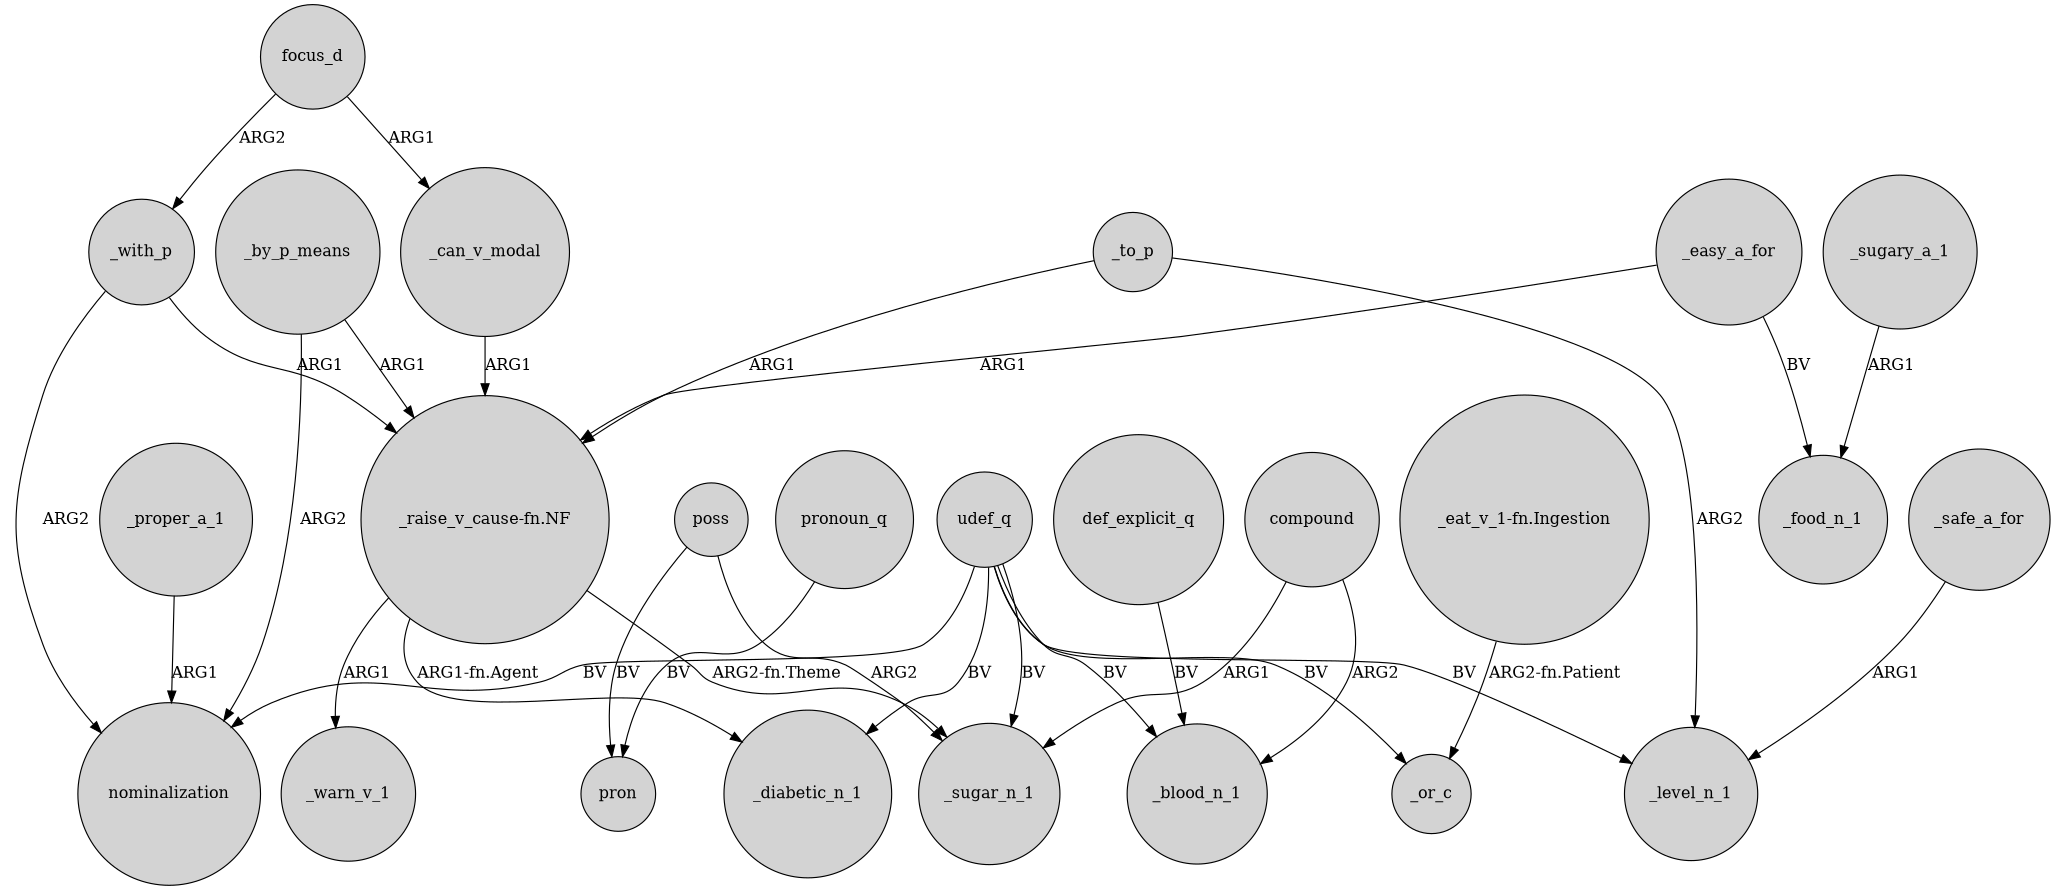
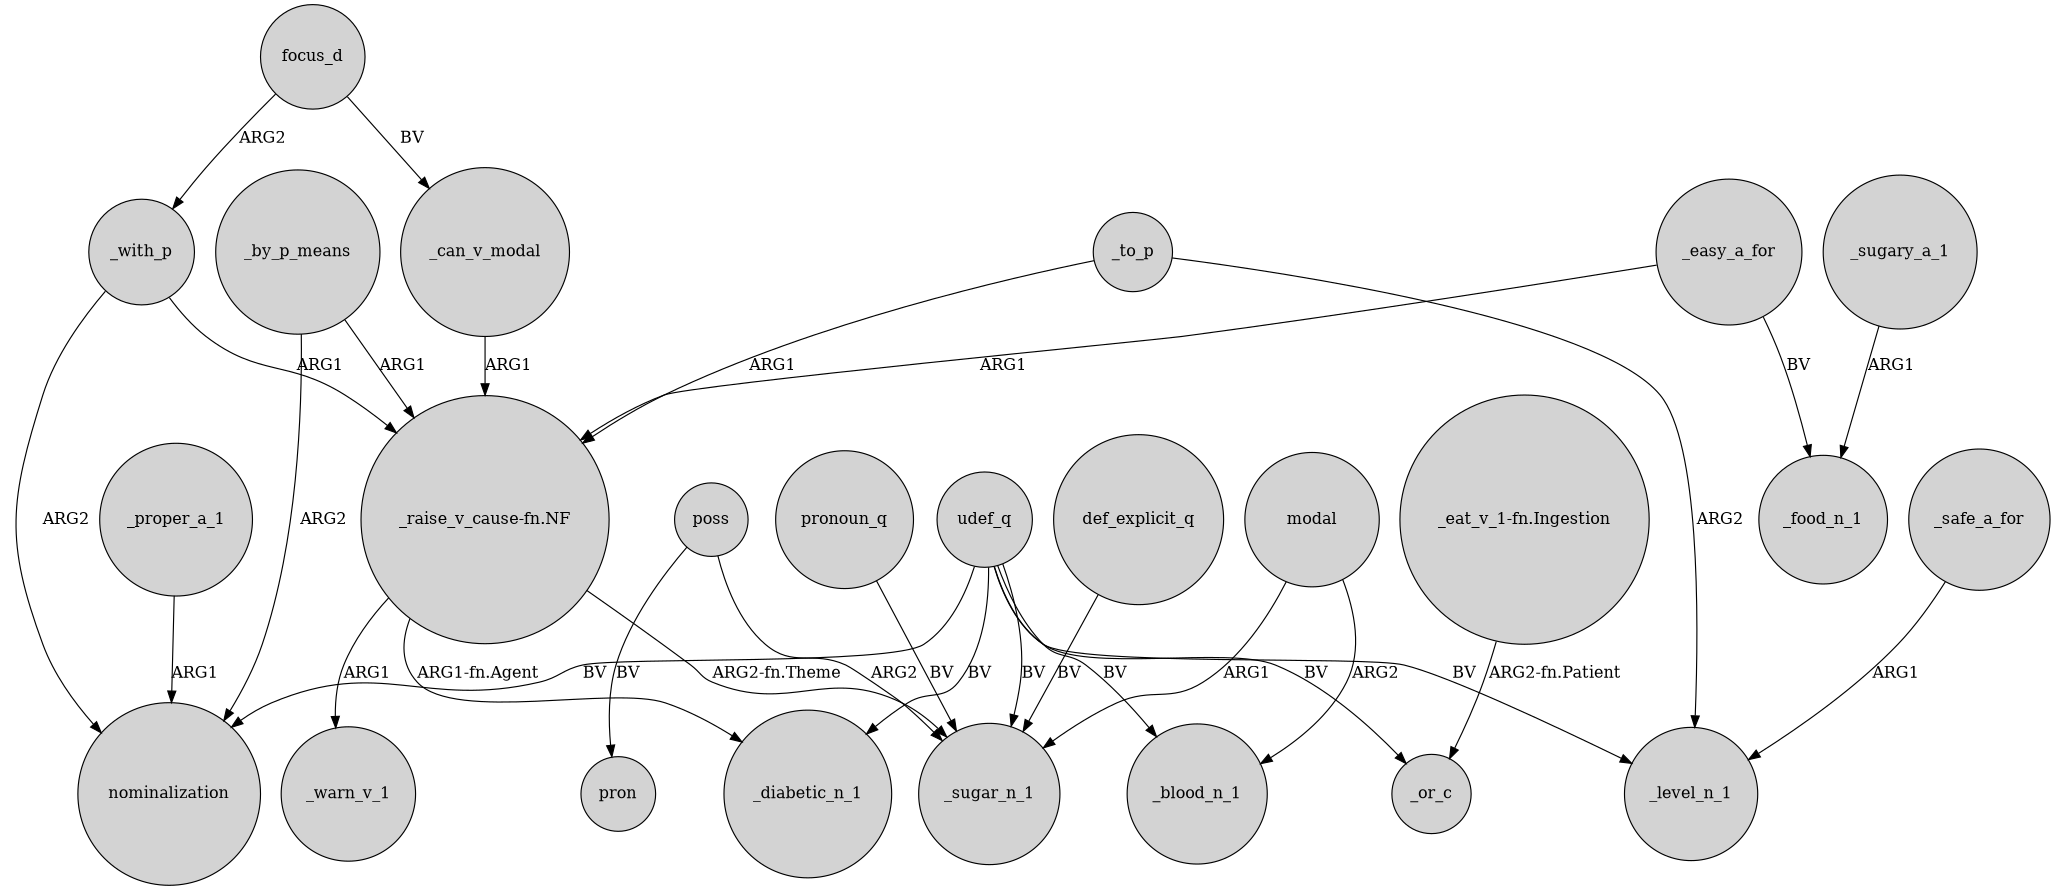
(412, 138) -> (412, 138)
(1312, 520) -> (1312, 520)
(1169, 650) -> (1060, 664)
(708, 653) -> (916, 654)
